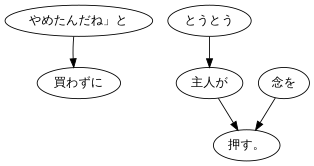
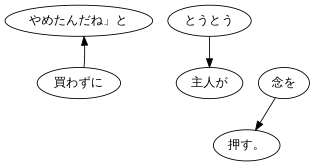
(73, 48) -> (85, 56)
(226, 111) -> none
